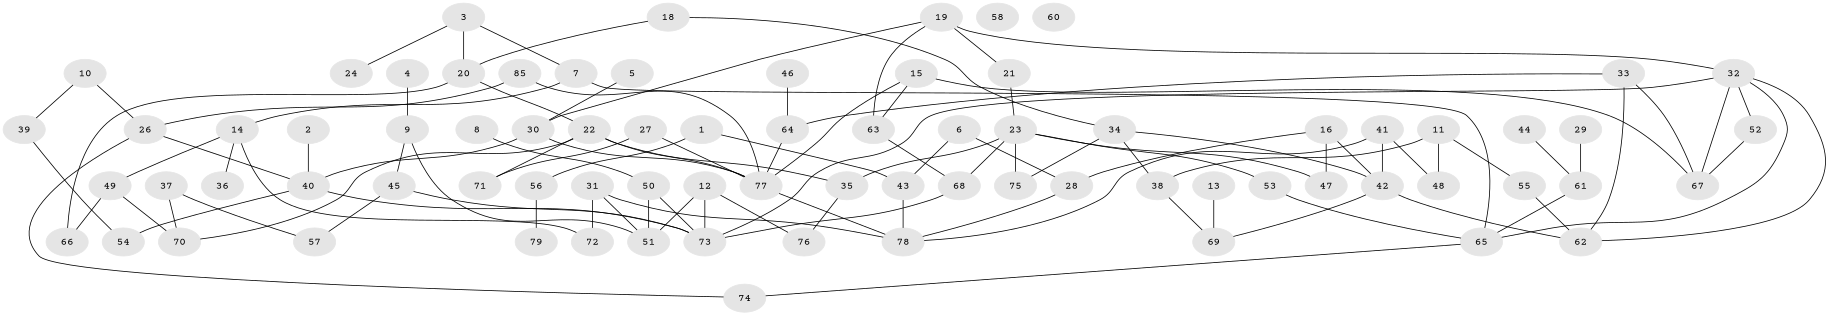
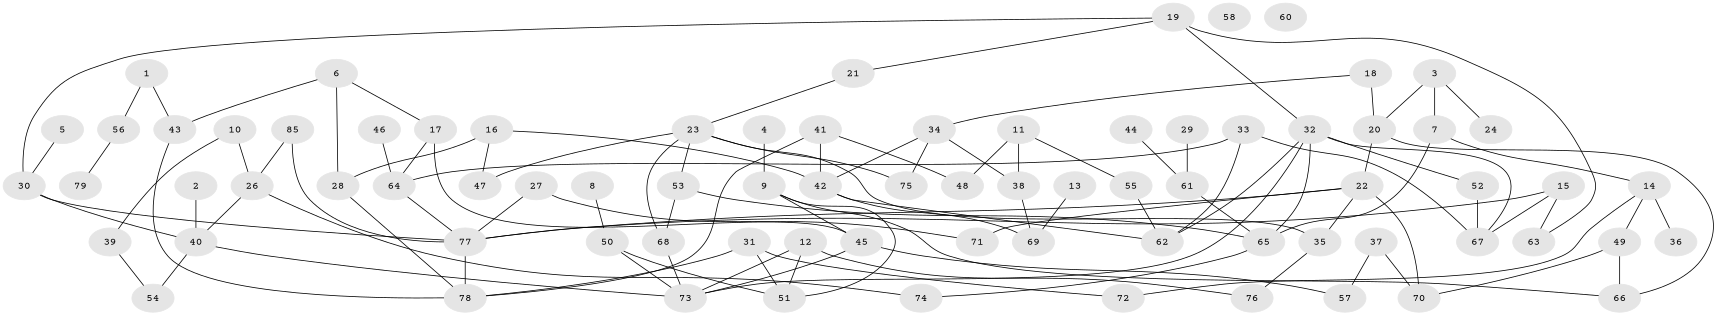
none -> (436, 130)
(914, 156) -> (671, 214)
none -> (1183, 279)
